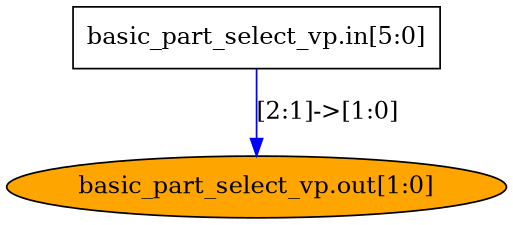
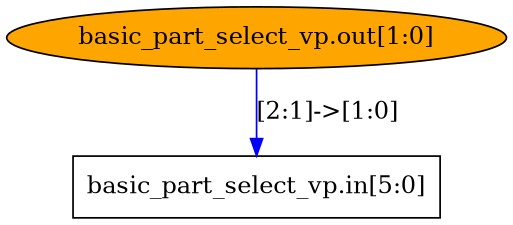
(257, 104) -> (257, 104)
